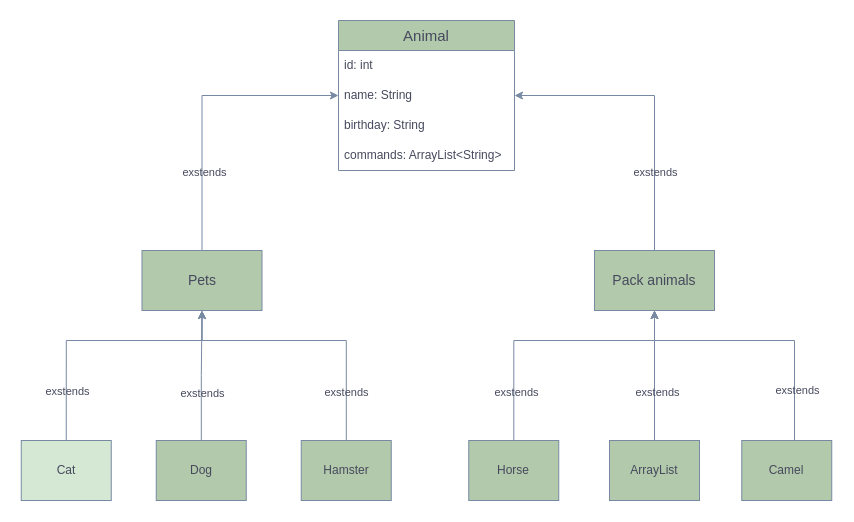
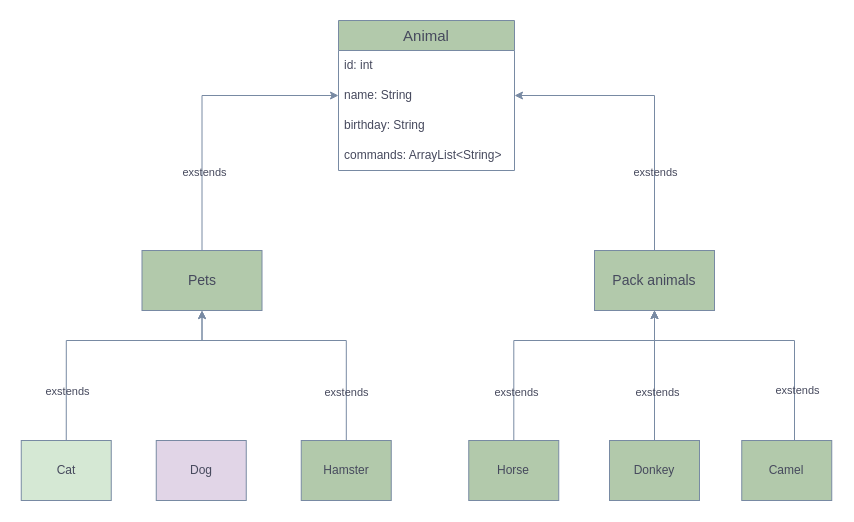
(202, 314) -> (204, 341)
(201, 392) -> none
(201, 471) -> (201, 471)
(655, 471) -> (655, 471)
